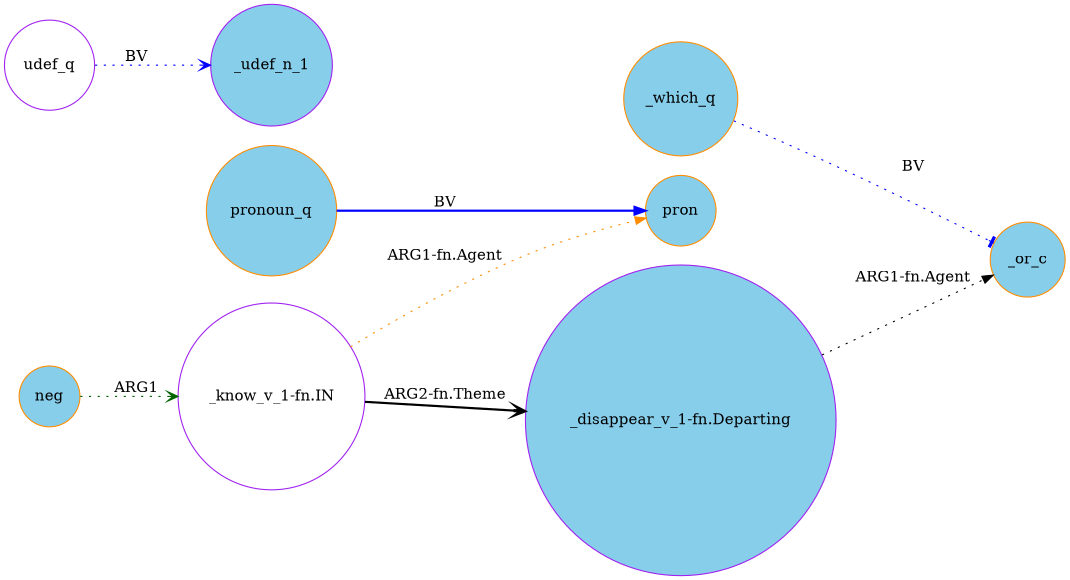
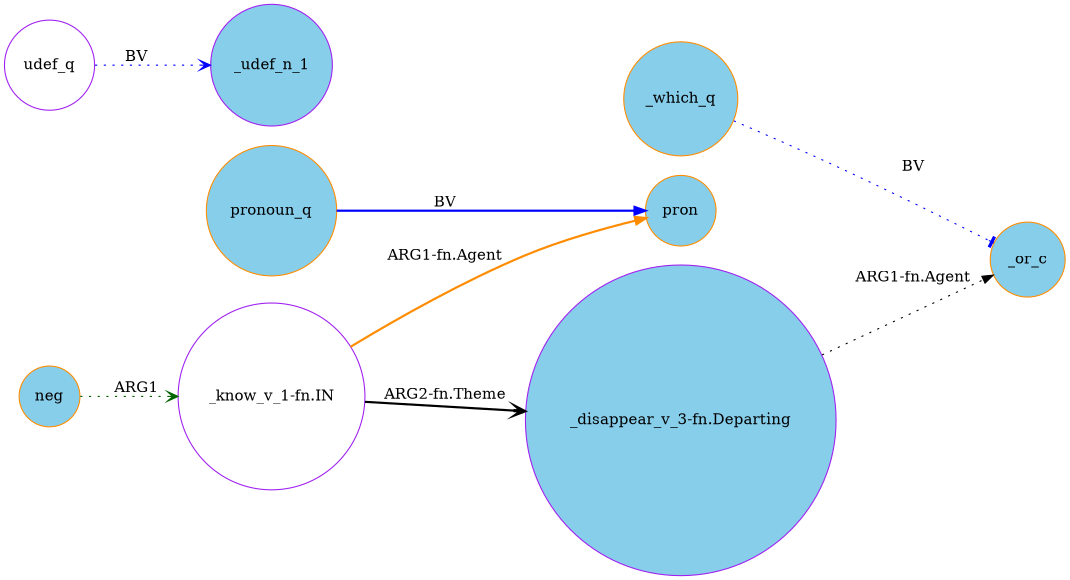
(488, 272) -> (488, 272)
(681, 420) -> (681, 420)
